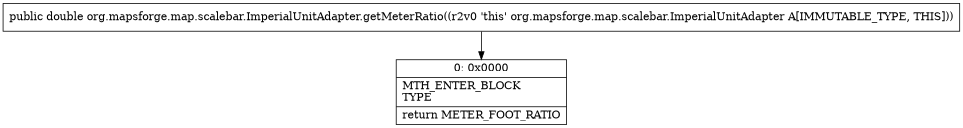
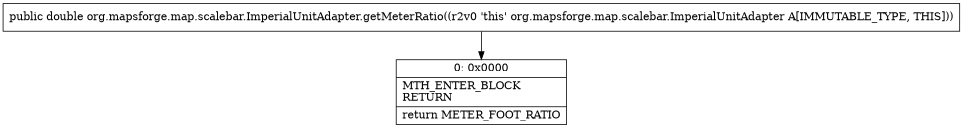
(417, 98) -> (427, 98)
